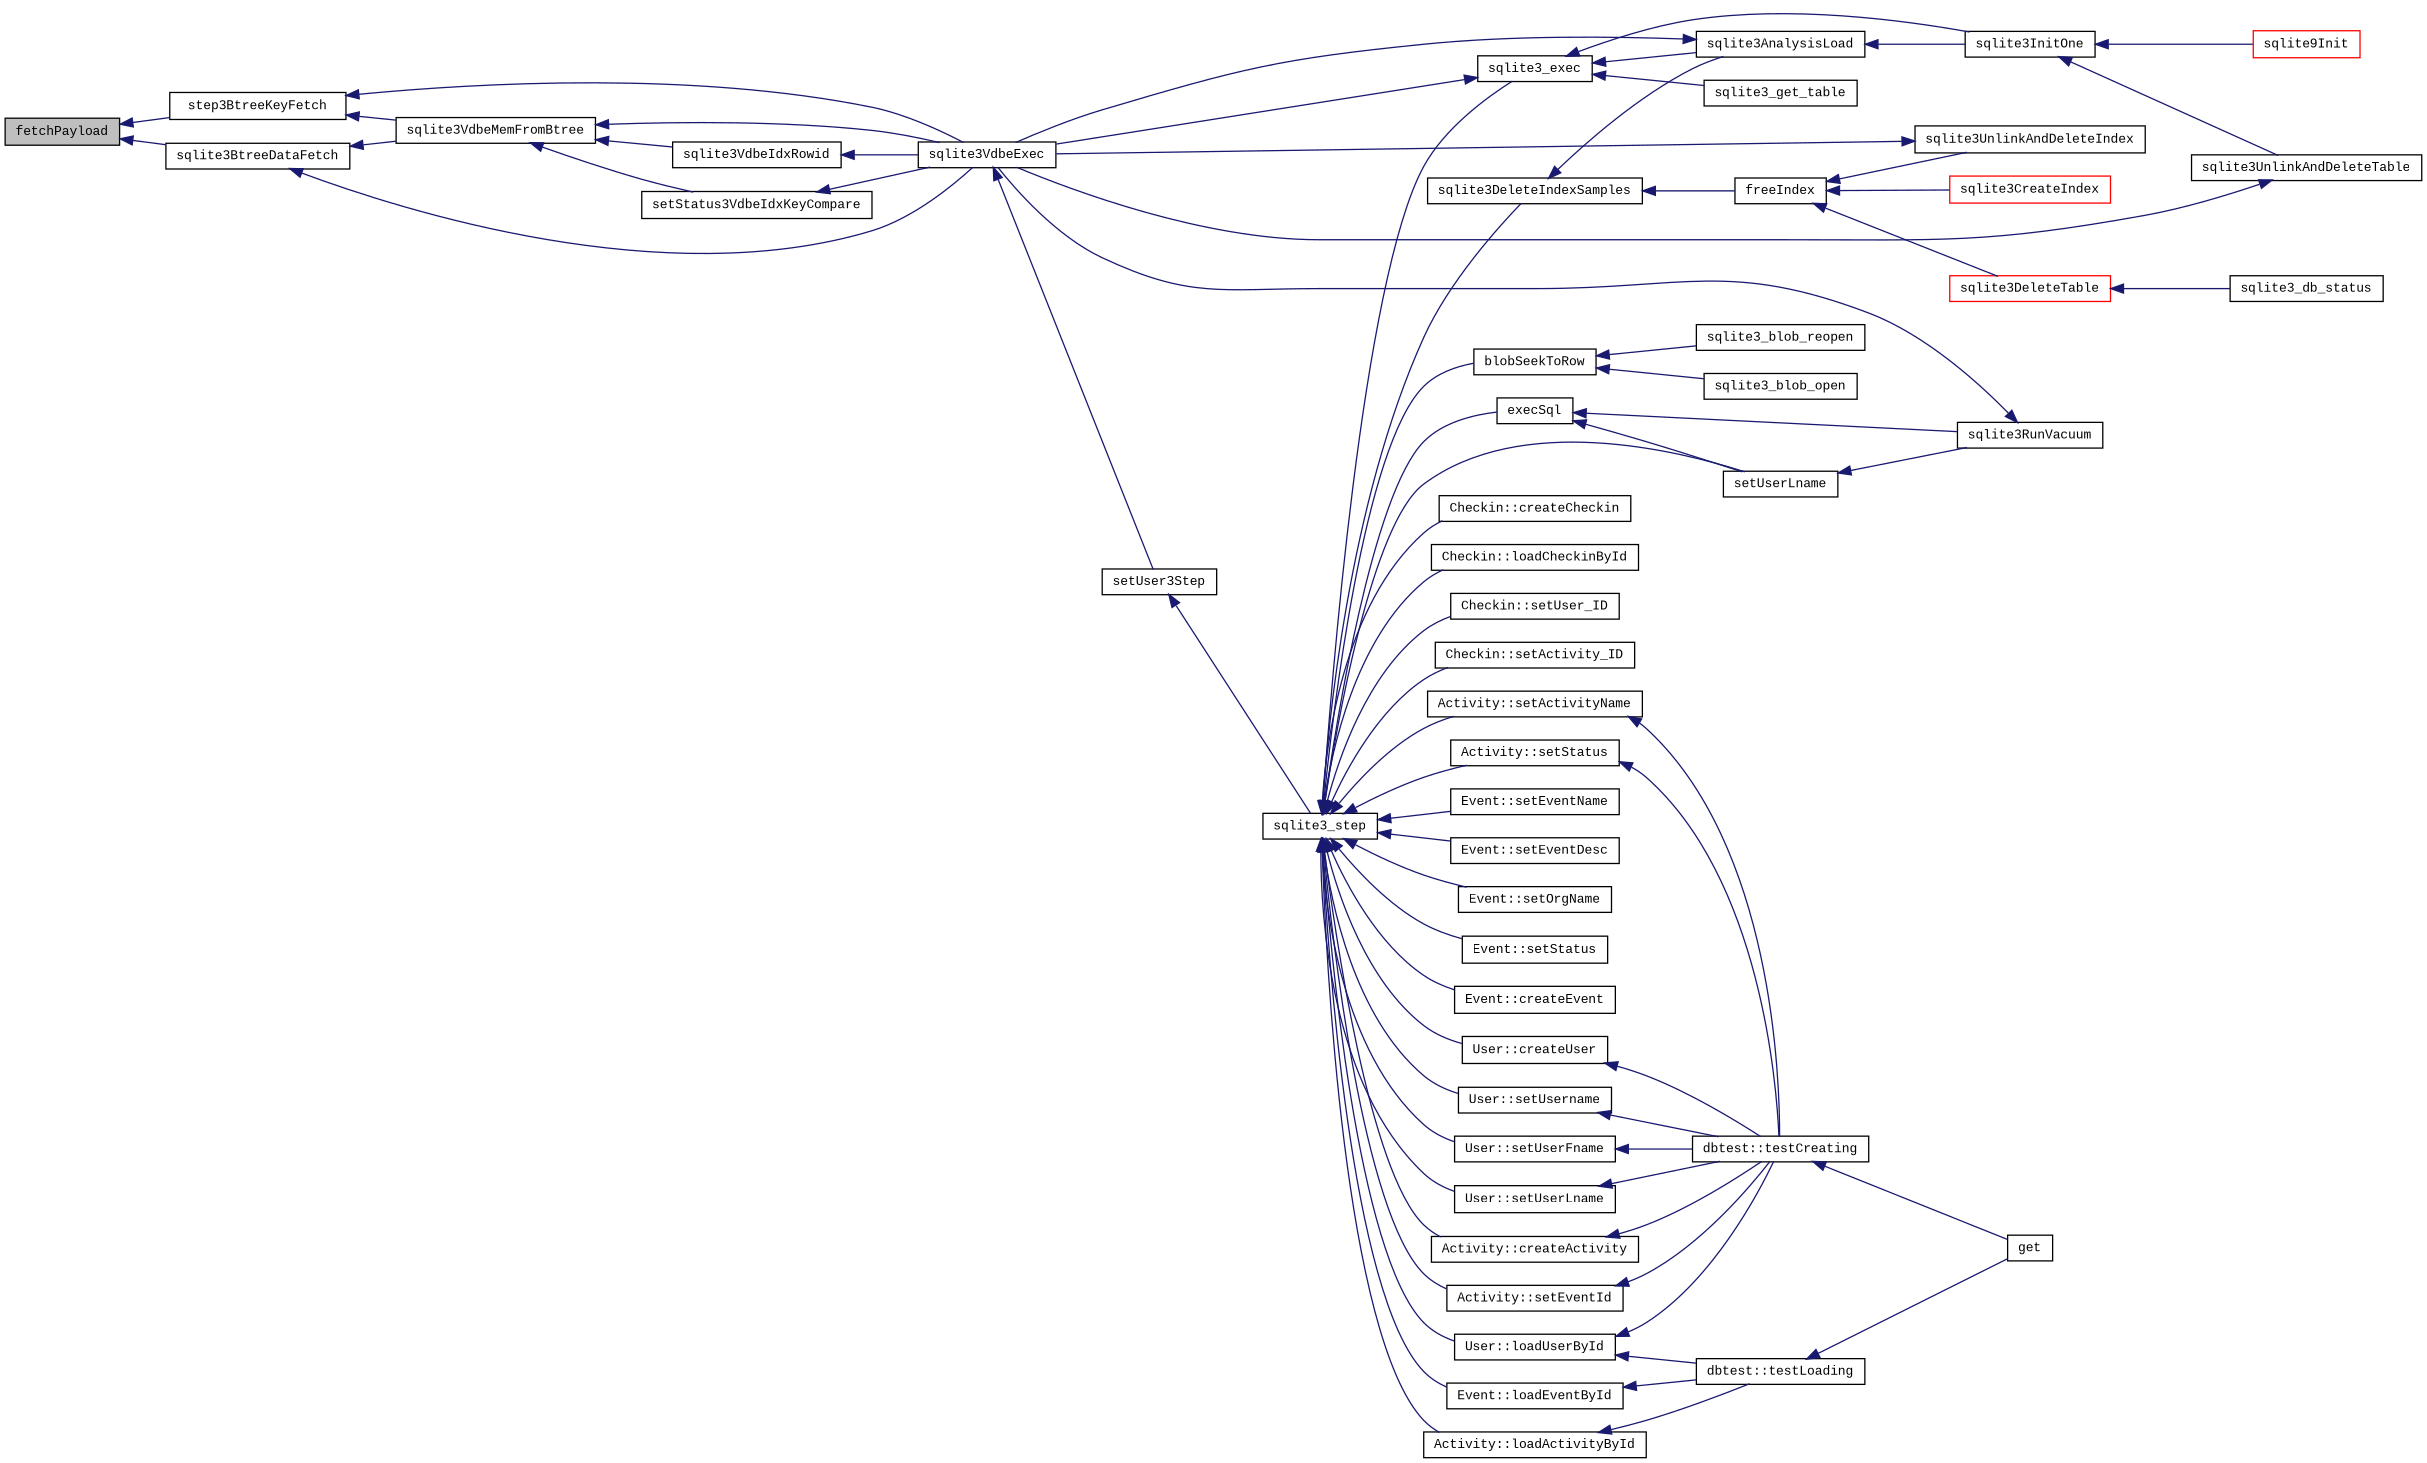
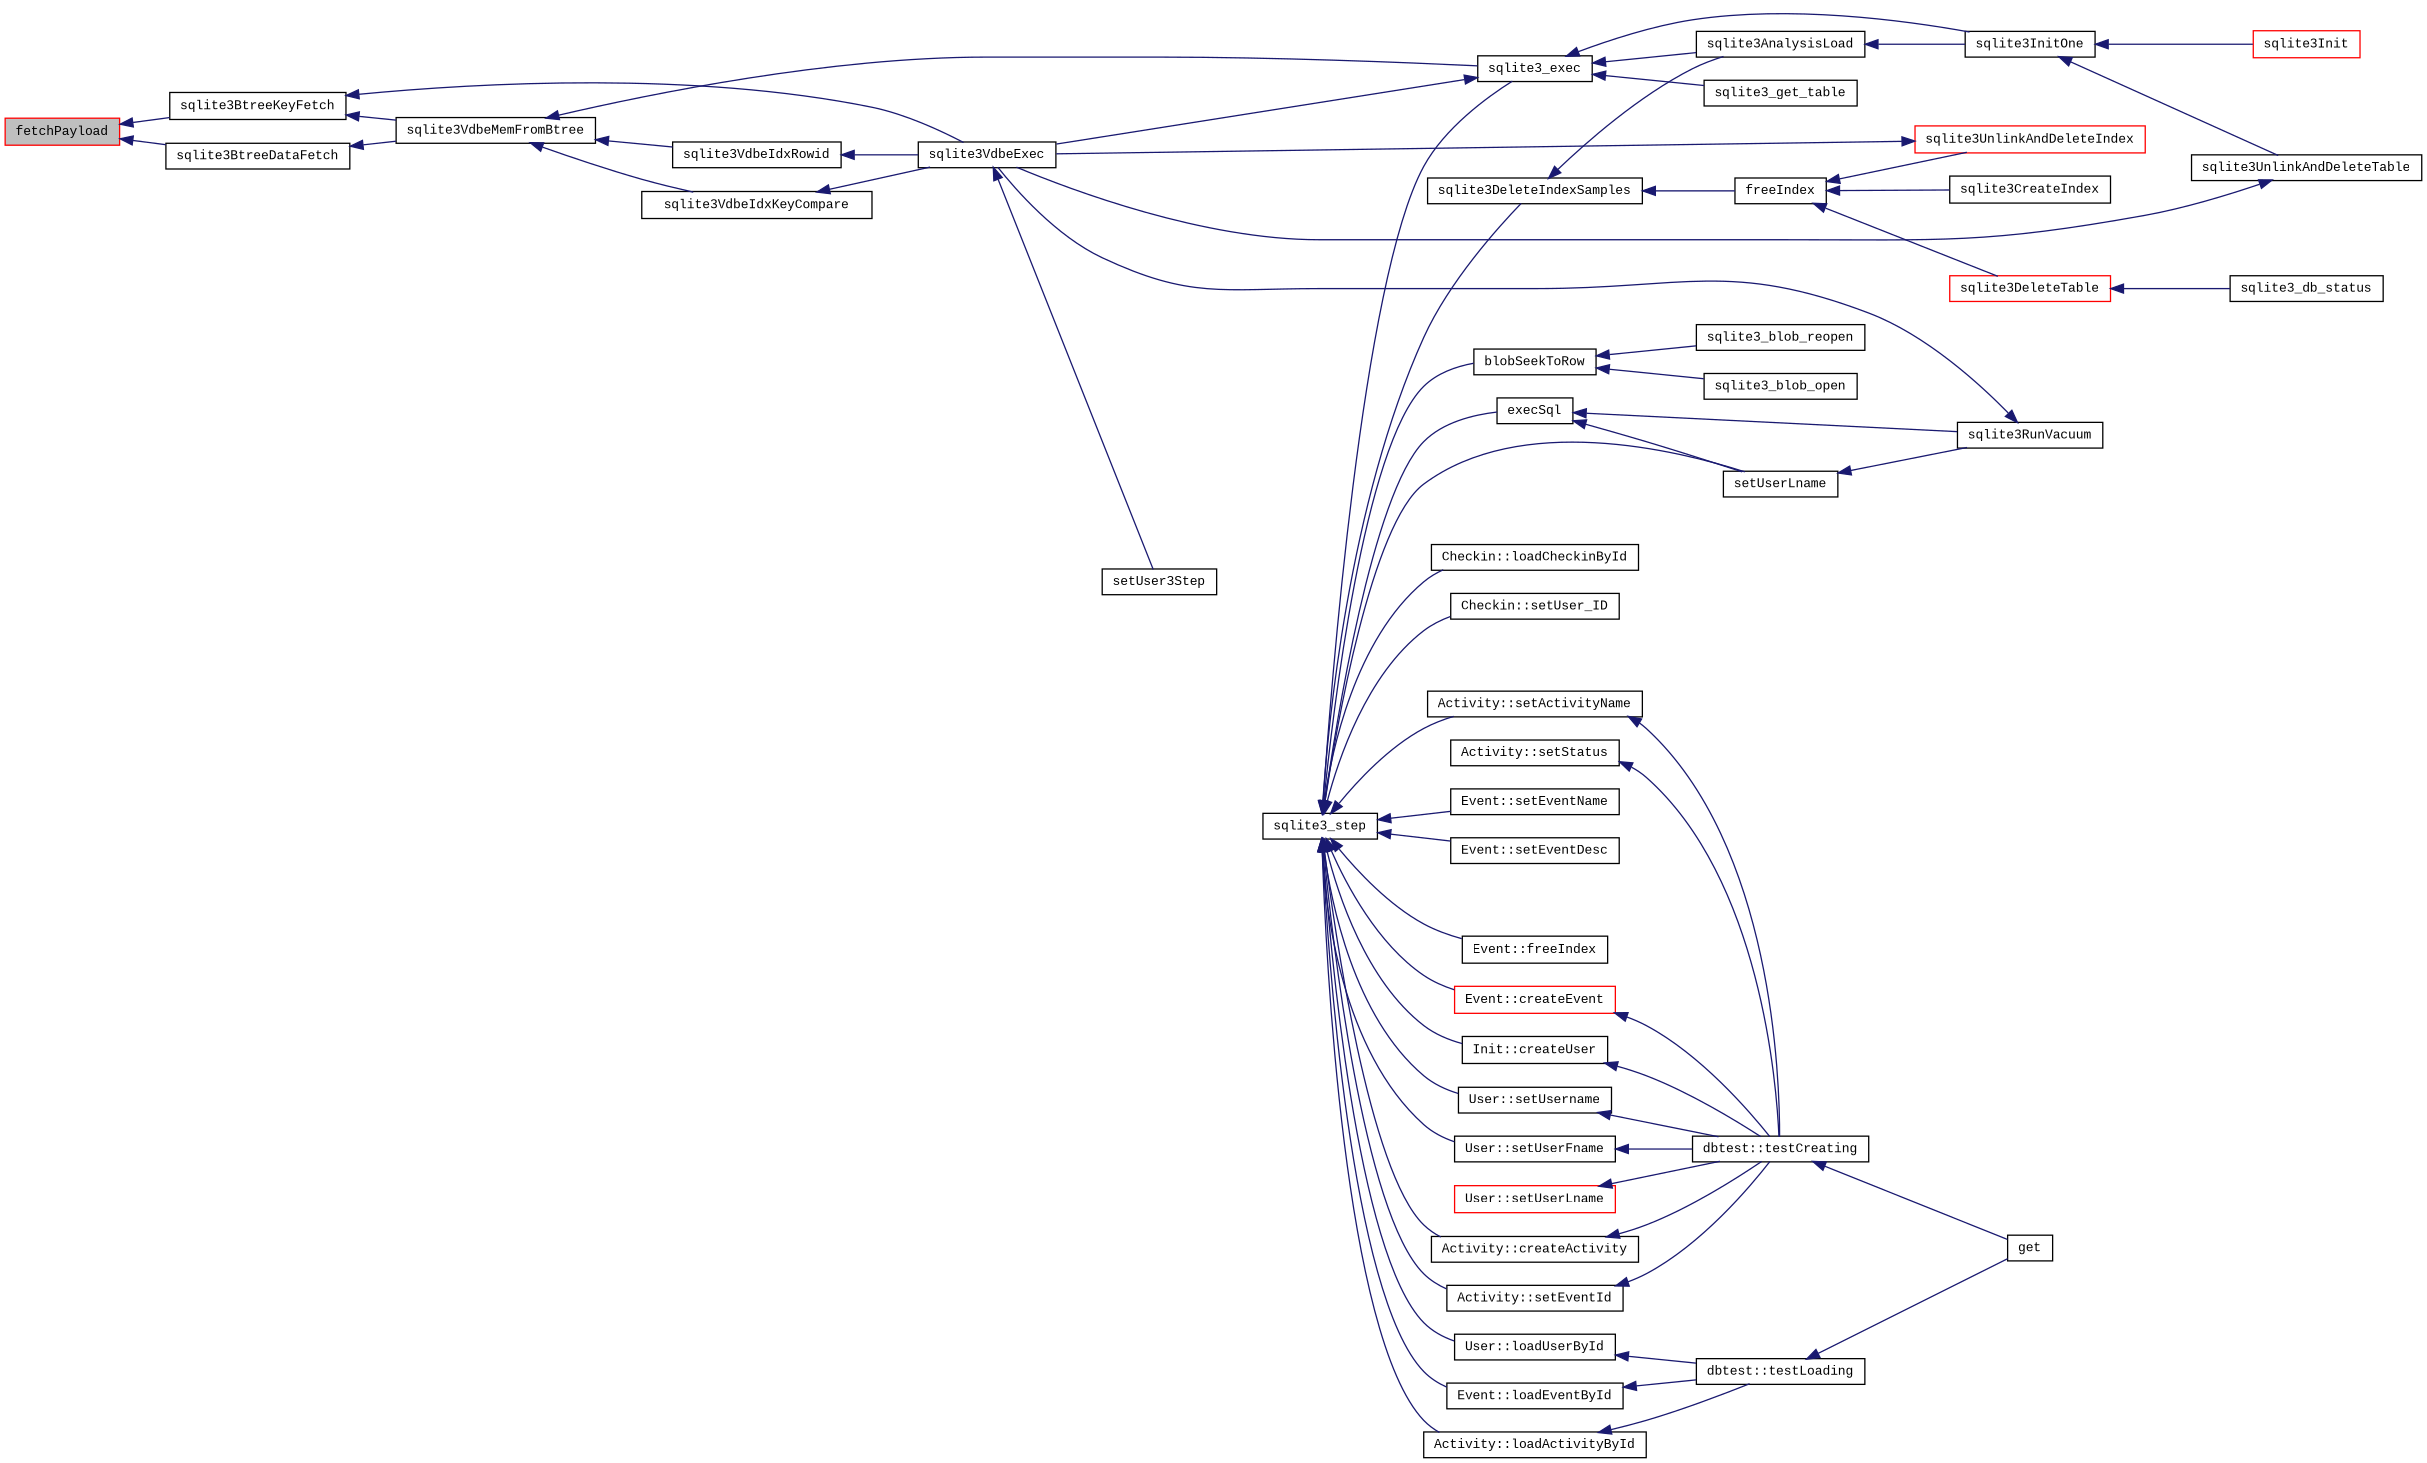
(2307, 44) -> (2307, 44)
(1343, 53) -> none
(258, 106) -> (258, 106)
(775, 124) -> (1016, 57)
(62, 132) -> (62, 132)
(2030, 139) -> (2030, 139)
(2030, 190) -> (2030, 190)
(757, 205) -> (757, 205)
(643, 251) -> none
(1535, 509) -> none
(1535, 655) -> none
(1243, 710) -> none
(1410, 783) -> none
(1535, 900) -> none
(1535, 950) -> (1535, 950)
(1535, 1000) -> (1535, 1000)
(1535, 1050) -> (1535, 1050)
(1386, 1127) -> none
(1535, 1199) -> (1535, 1199)
(1714, 1258) -> (1705, 1068)
